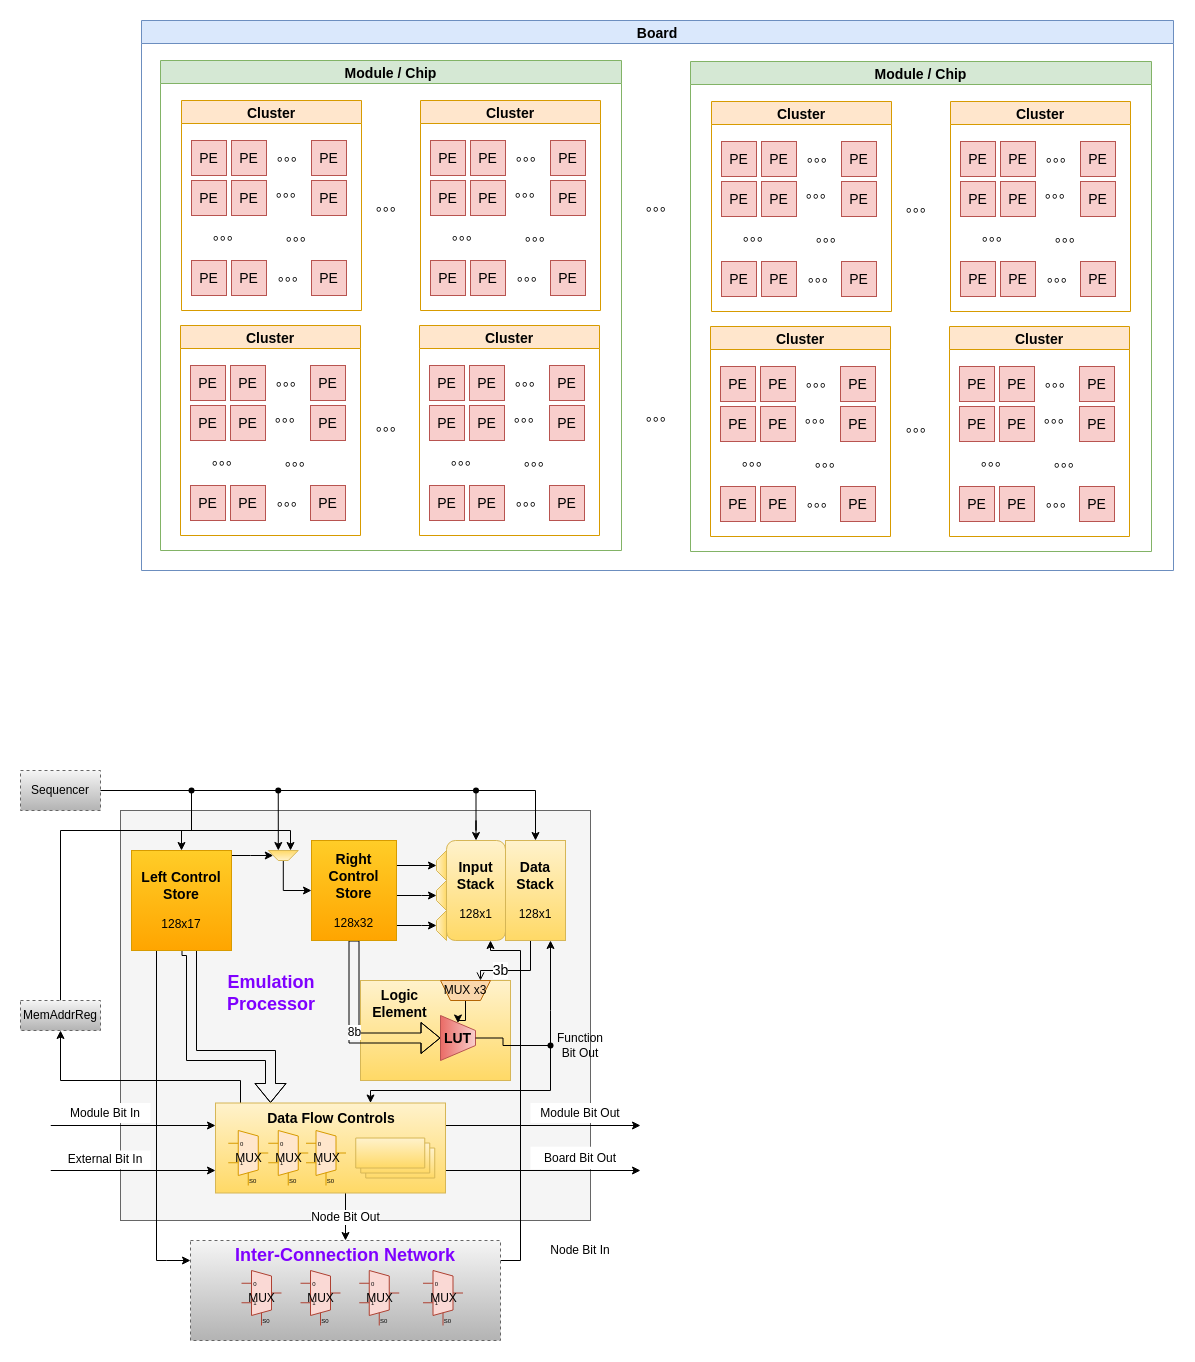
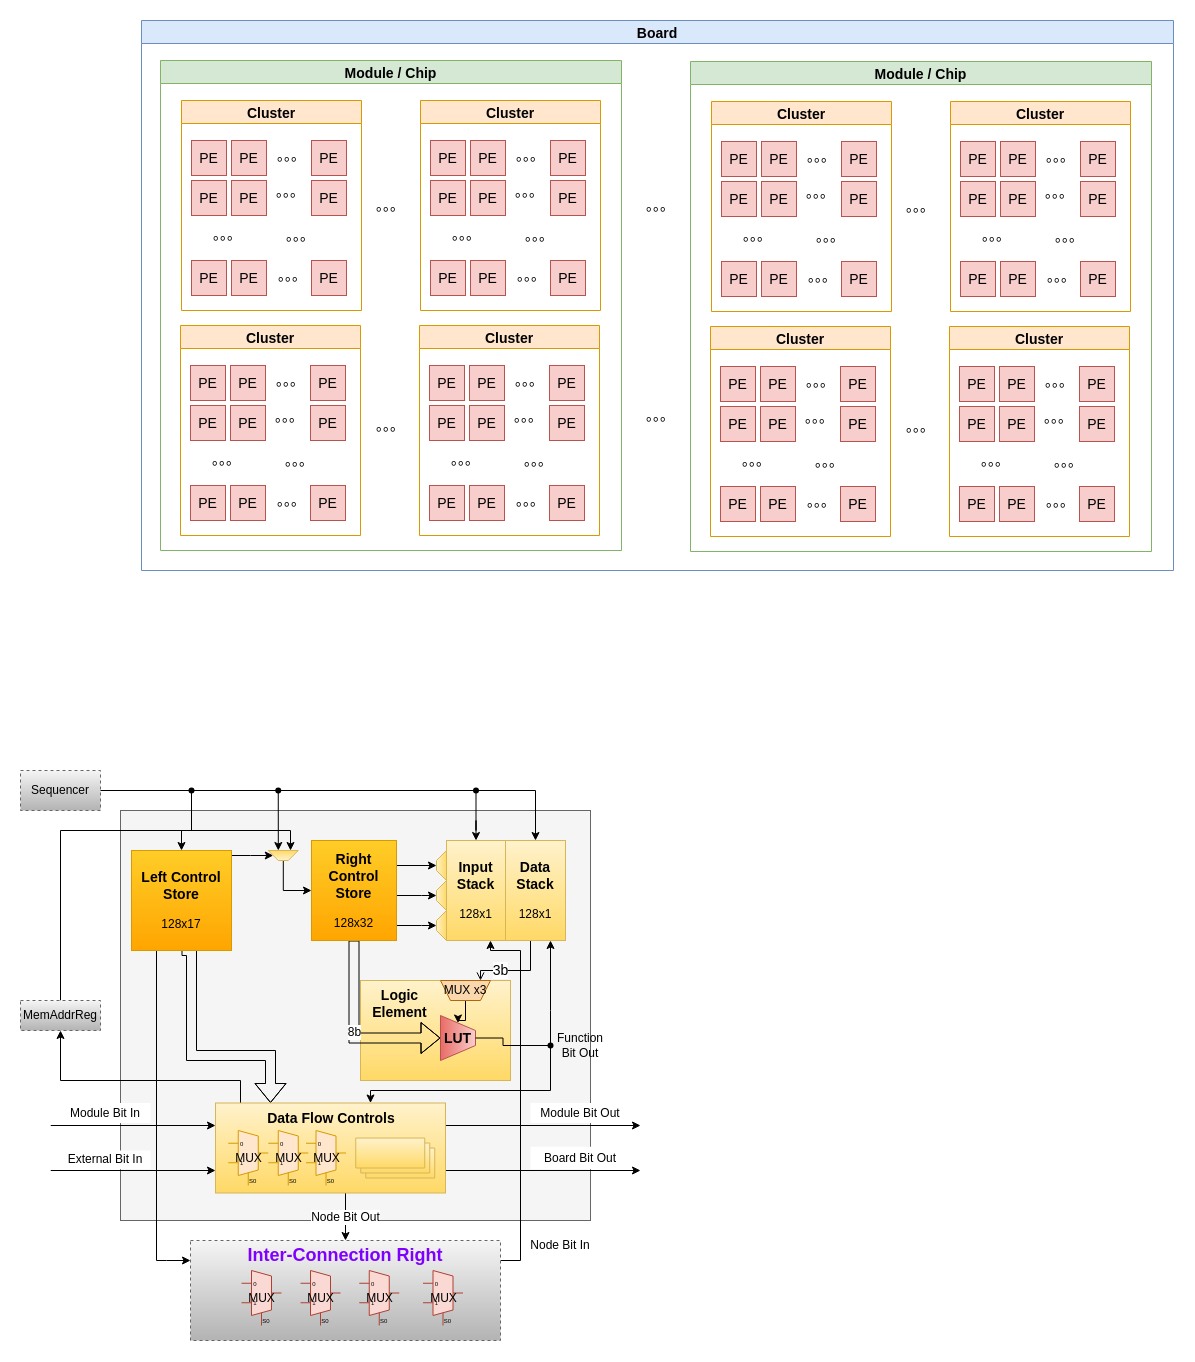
(476, 891) -> (476, 891)
(271, 993) -> none
(581, 1251) -> (561, 1246)
(346, 1256) -> (346, 1256)
